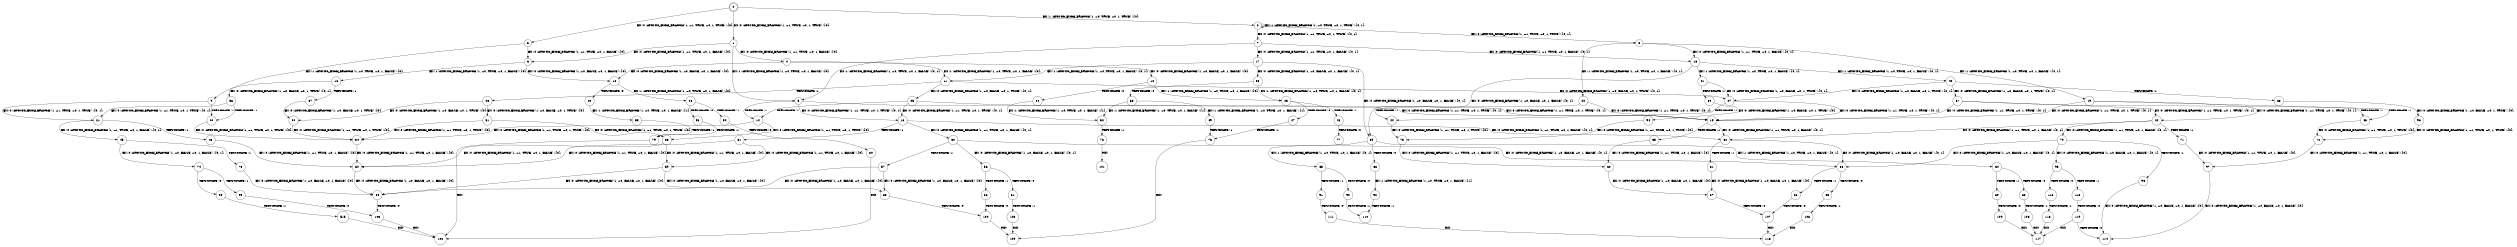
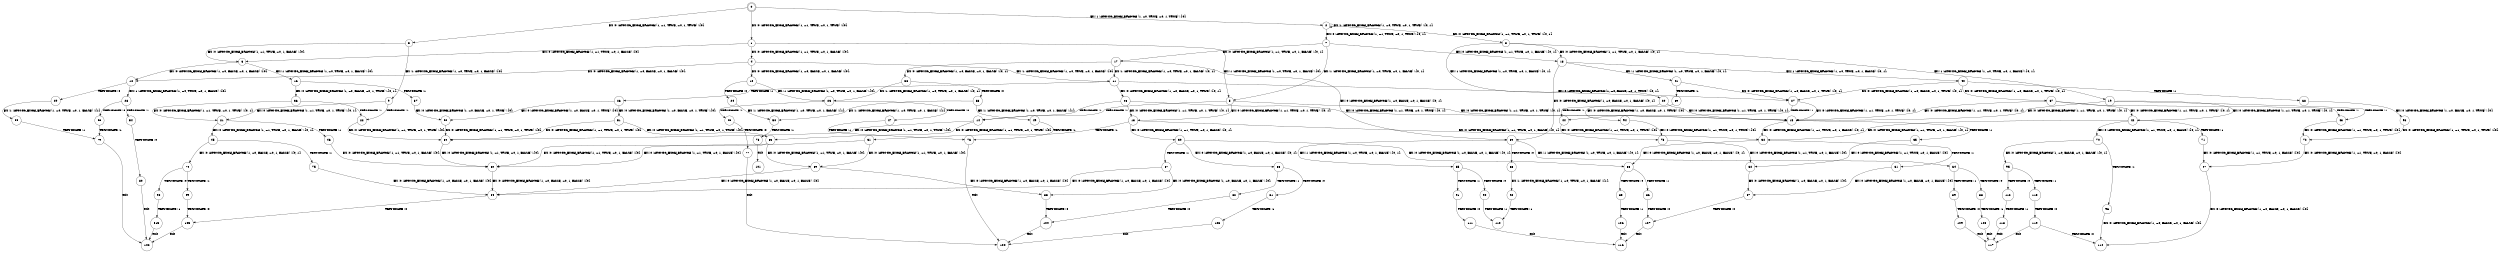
(1951, 150) -> none
none -> (837, 237)
